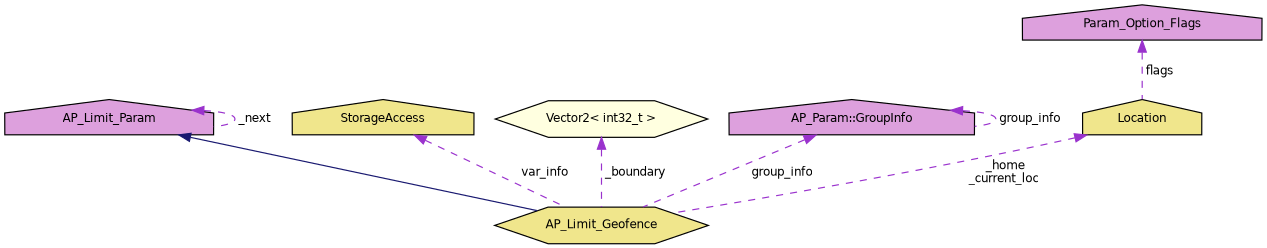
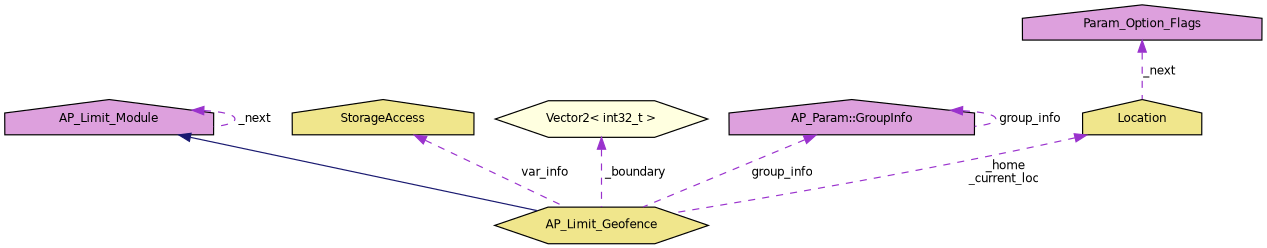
(1158, 72) -> (1158, 72)
(109, 119) -> (109, 119)
